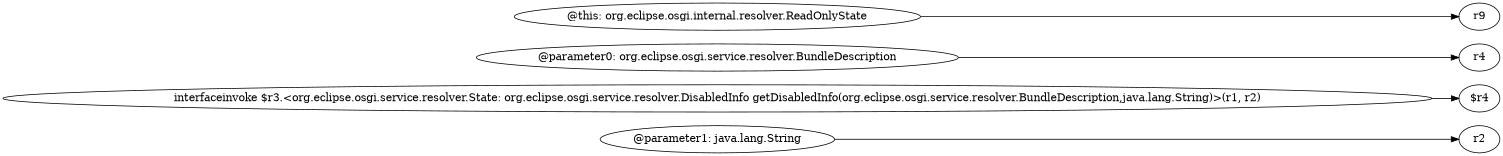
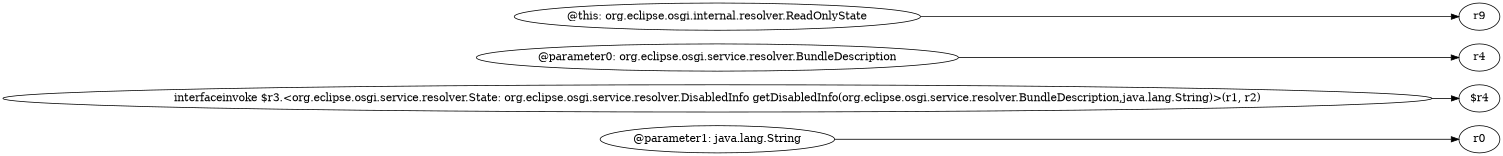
(1479, 139) -> (1479, 139)
